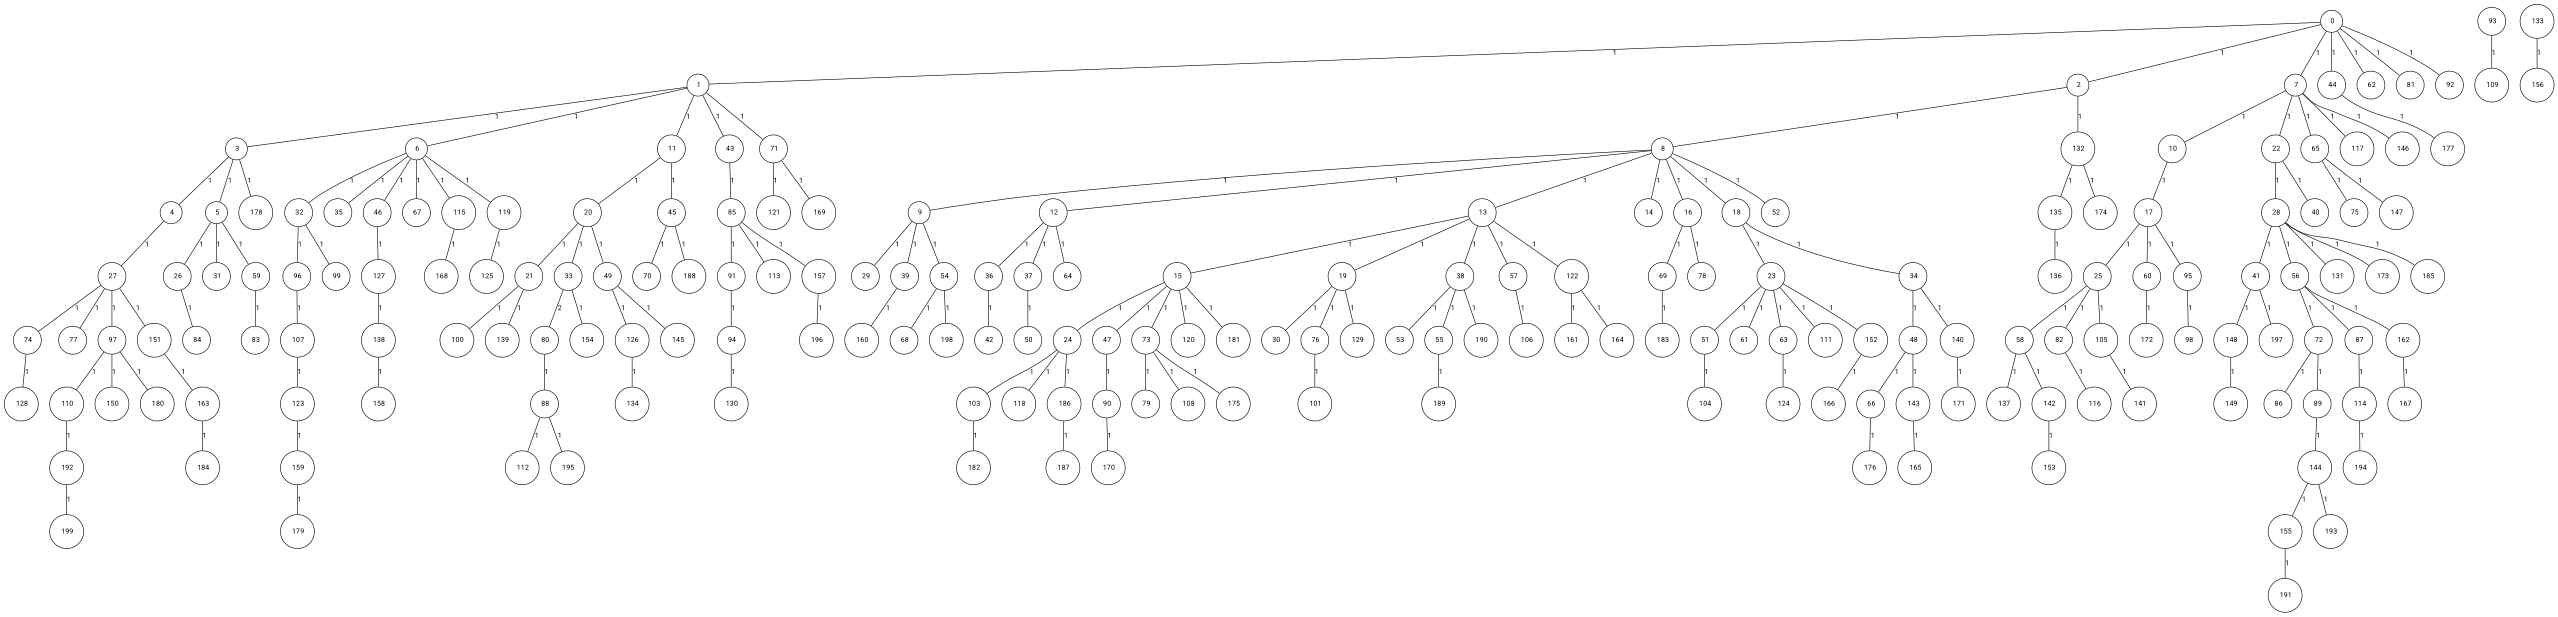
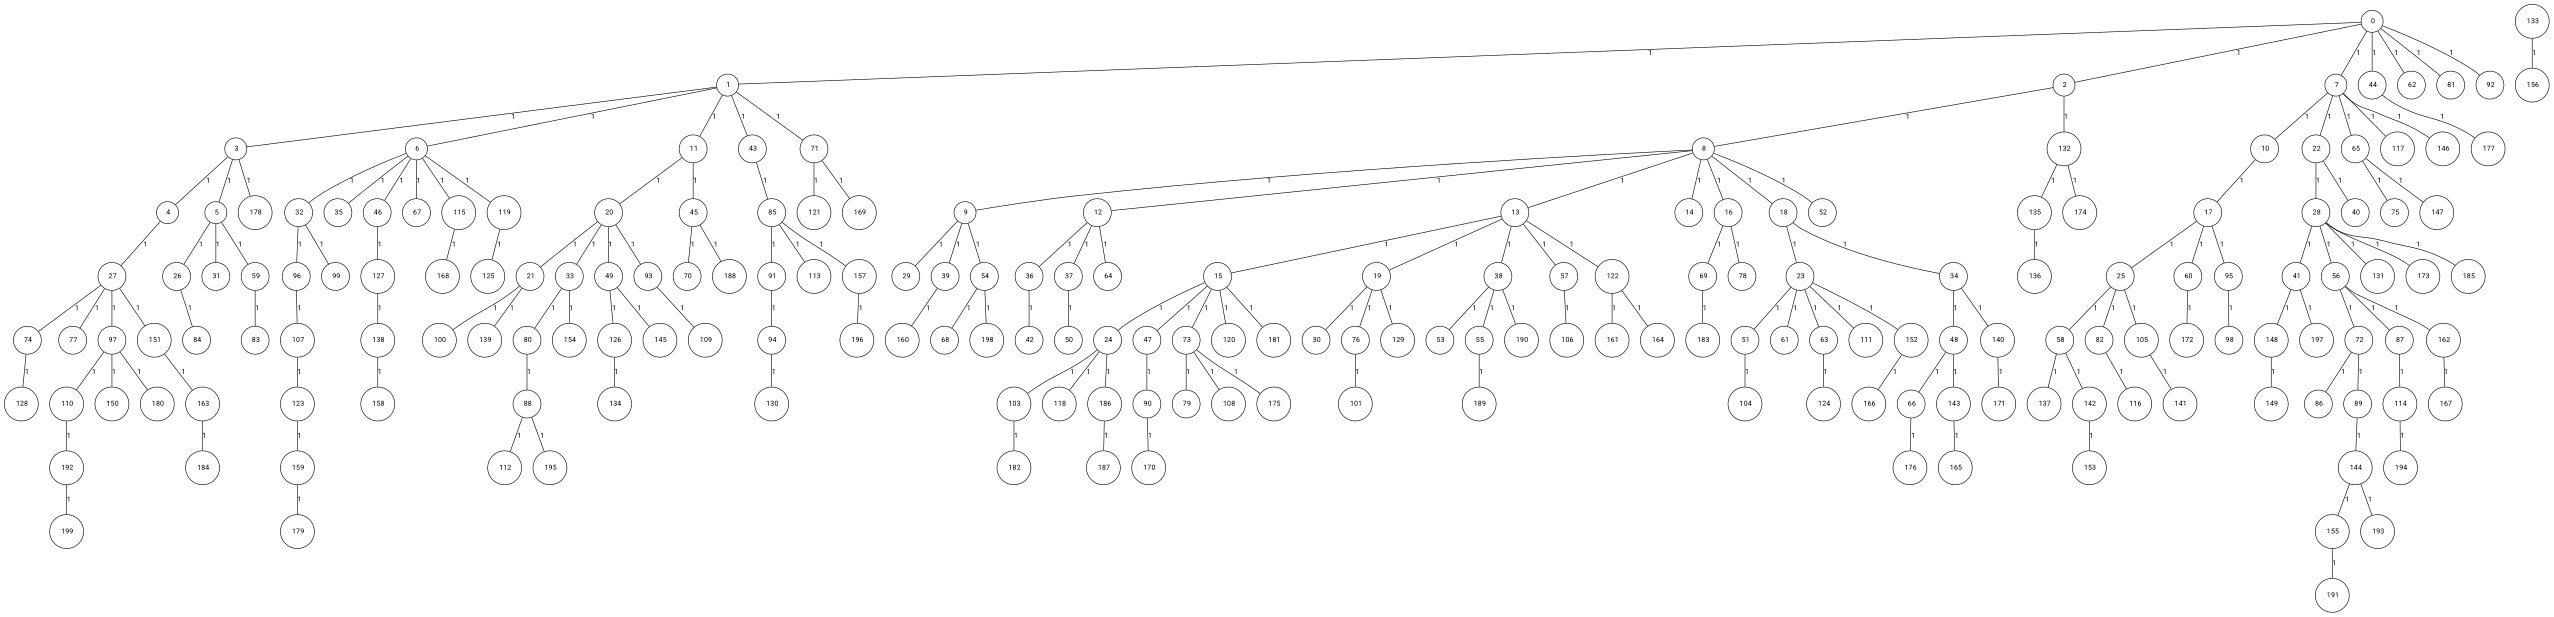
none -> (628, 245)
(560, 308) -> (553, 308)
